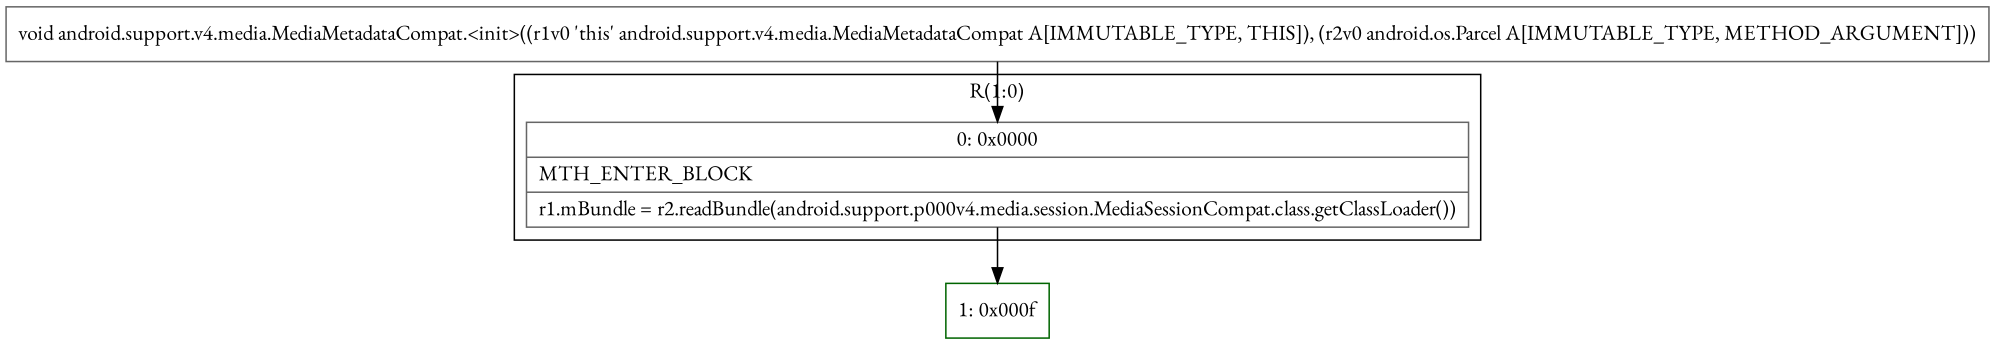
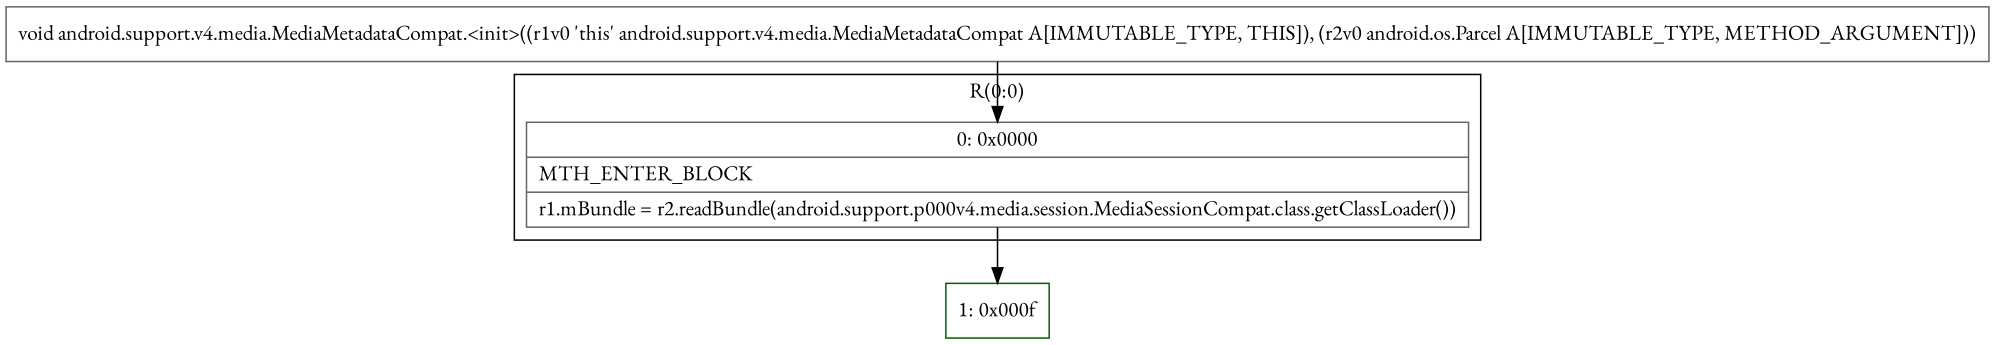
(998, 92) -> (998, 92)
